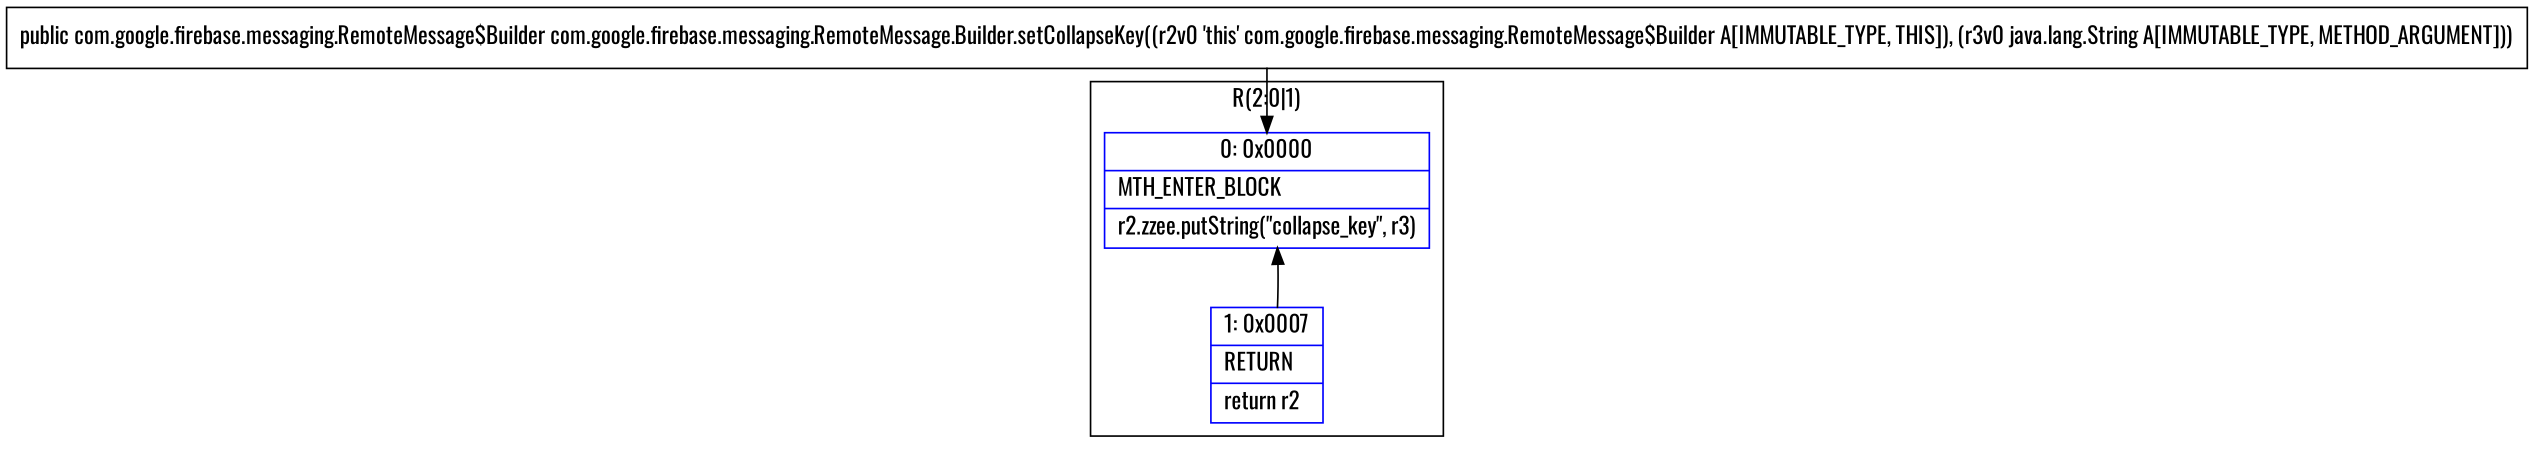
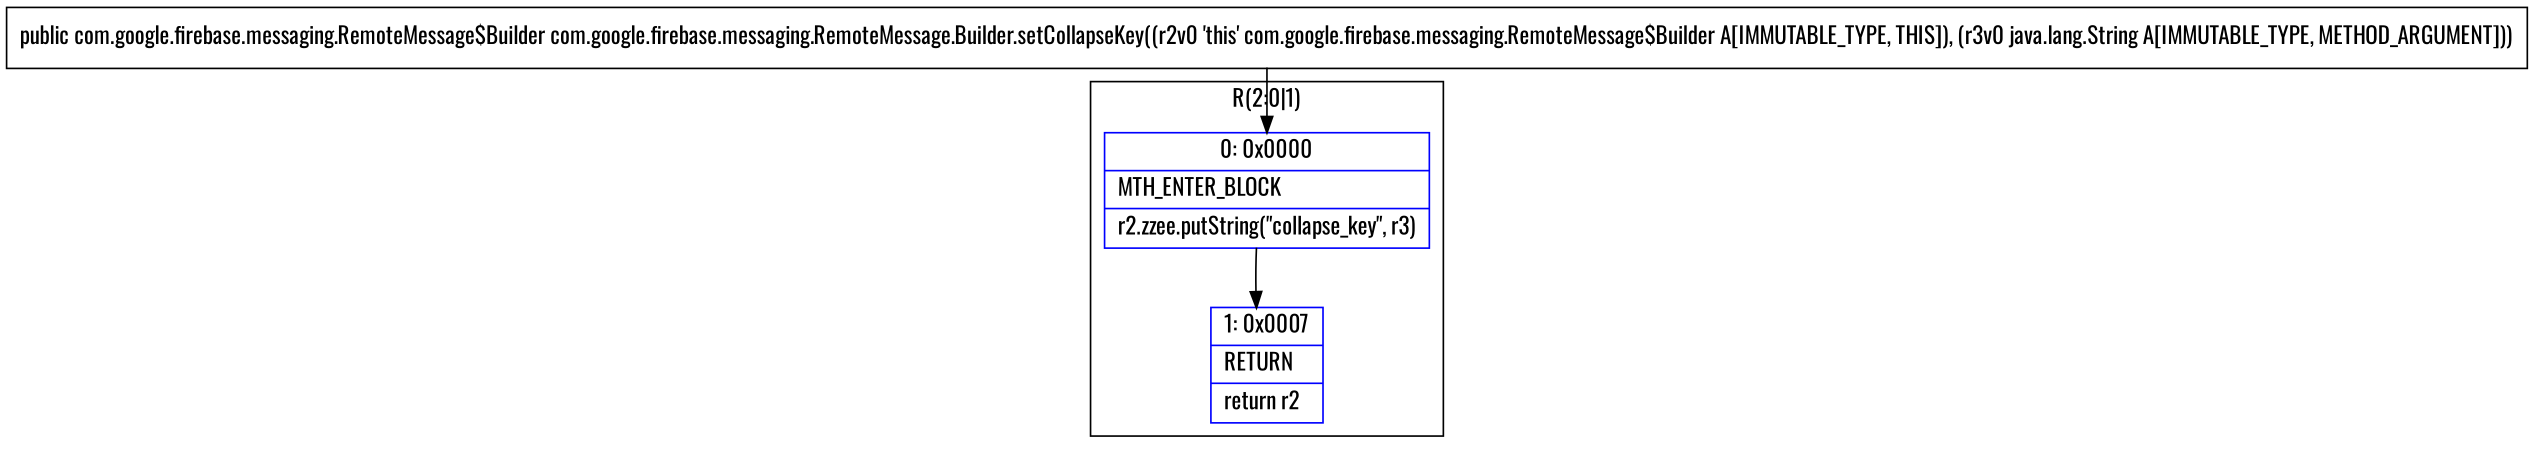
(1278, 286) -> (1256, 270)
